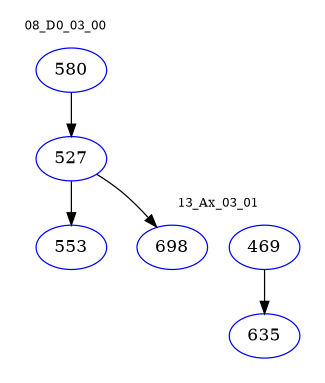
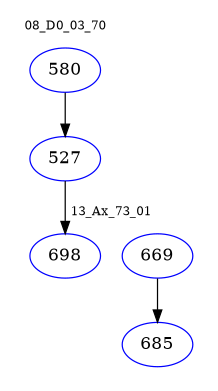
(66, 26) -> (66, 26)
(218, 204) -> (111, 212)
(71, 247) -> none
(265, 247) -> (158, 256)
(265, 336) -> (158, 345)
